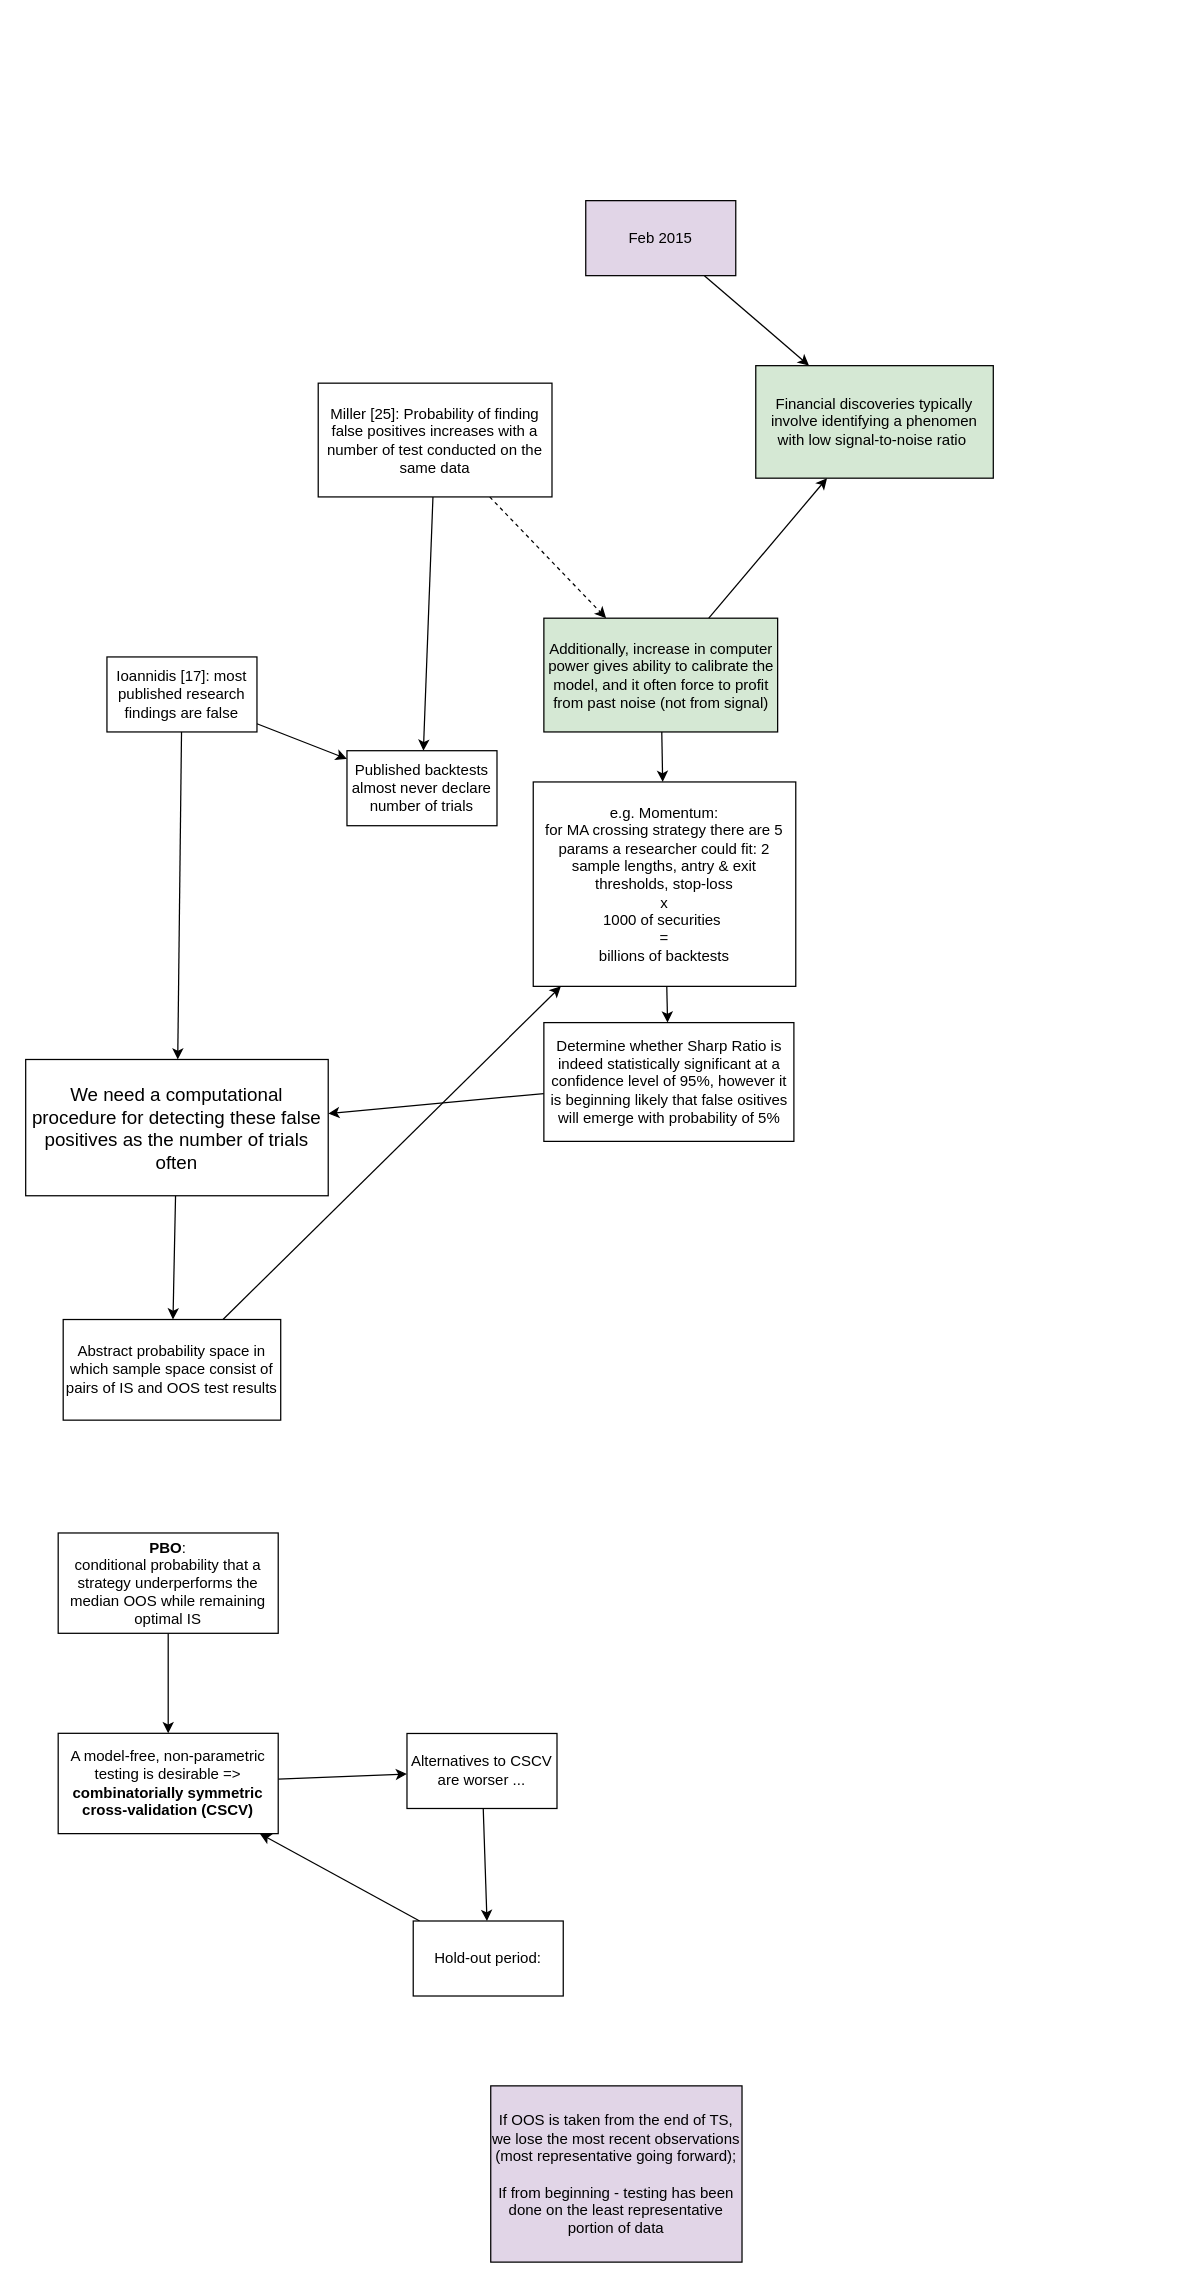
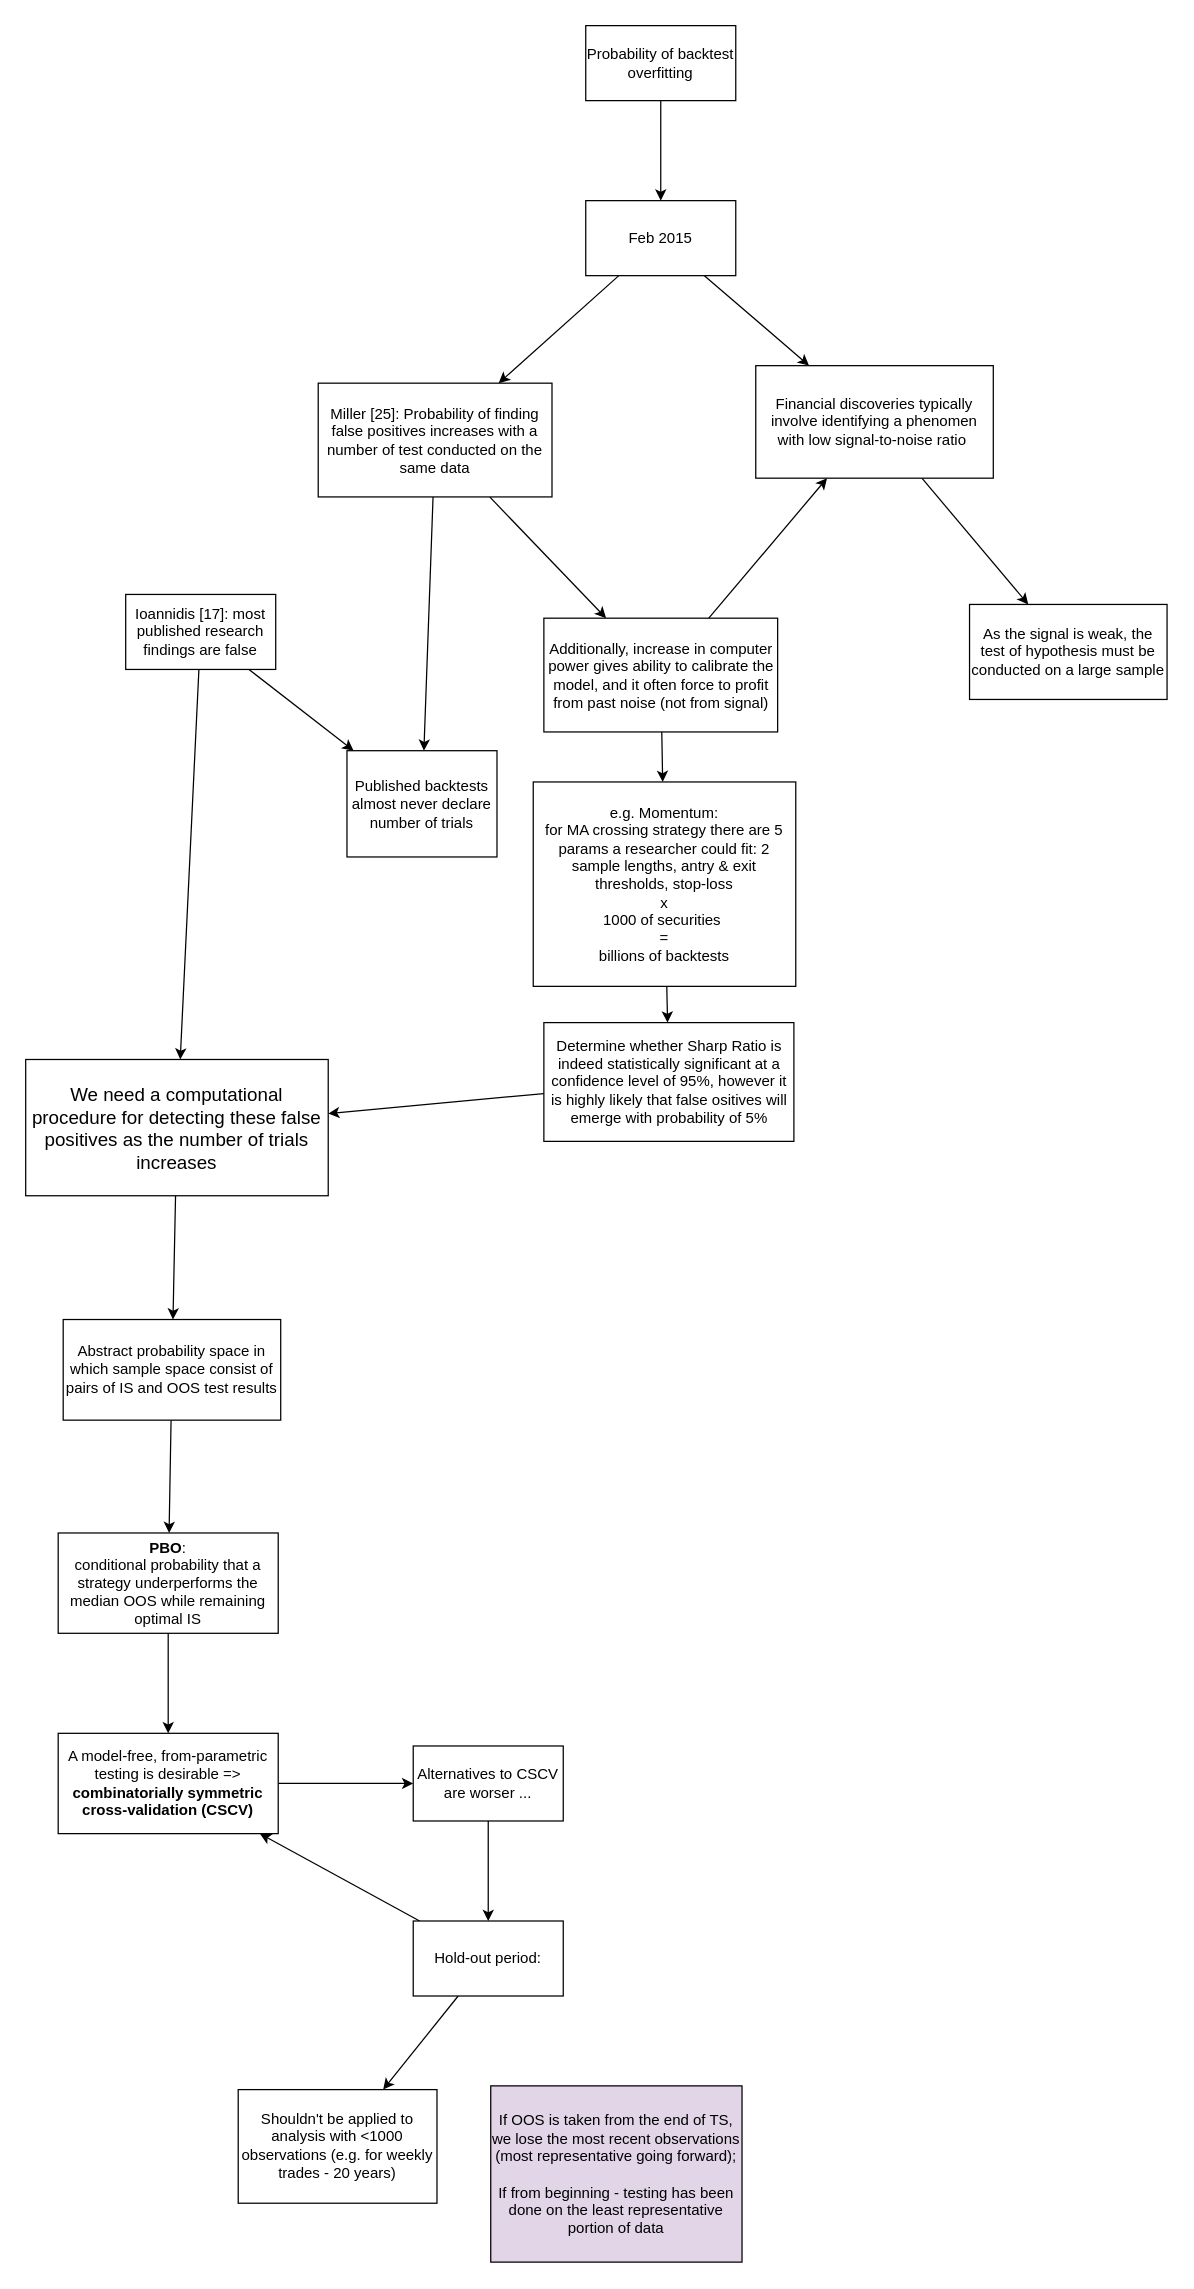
none -> (661, 63)
none -> (661, 147)
(661, 238) -> (661, 238)
none -> (562, 326)
(874, 422) -> (874, 422)
none -> (972, 538)
(545, 555) -> (545, 555)
none -> (1068, 652)
(661, 675) -> (661, 675)
(182, 694) -> (201, 632)
(422, 788) -> (422, 804)
(669, 1082) -> (669, 1082)
(177, 1128) -> (177, 1128)
(389, 1156) -> (170, 1472)
(482, 1771) -> (488, 1783)
(168, 1783) -> (168, 1783)
none -> (423, 2039)
none -> (338, 2146)
